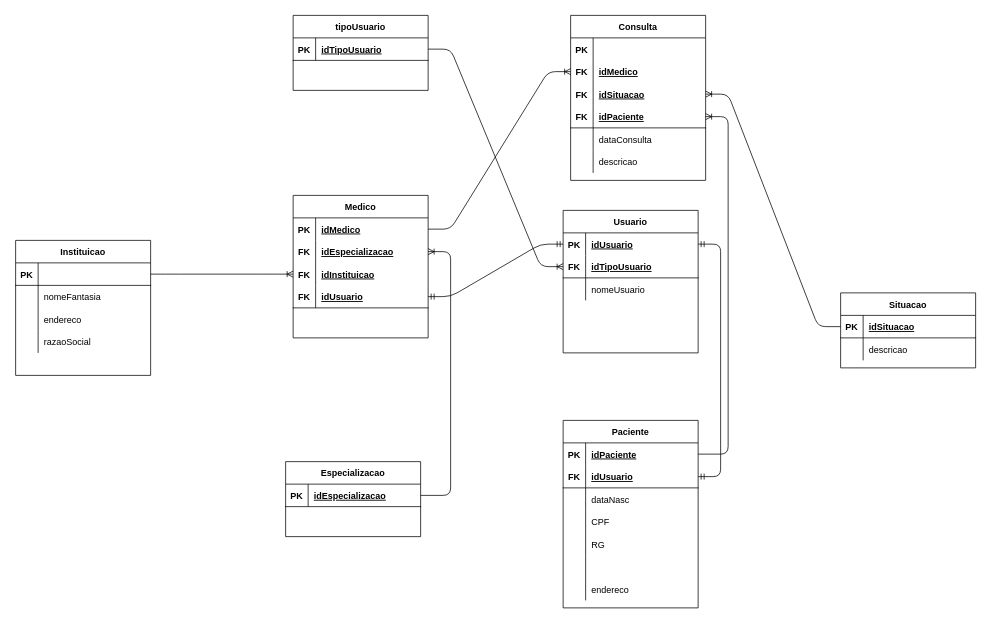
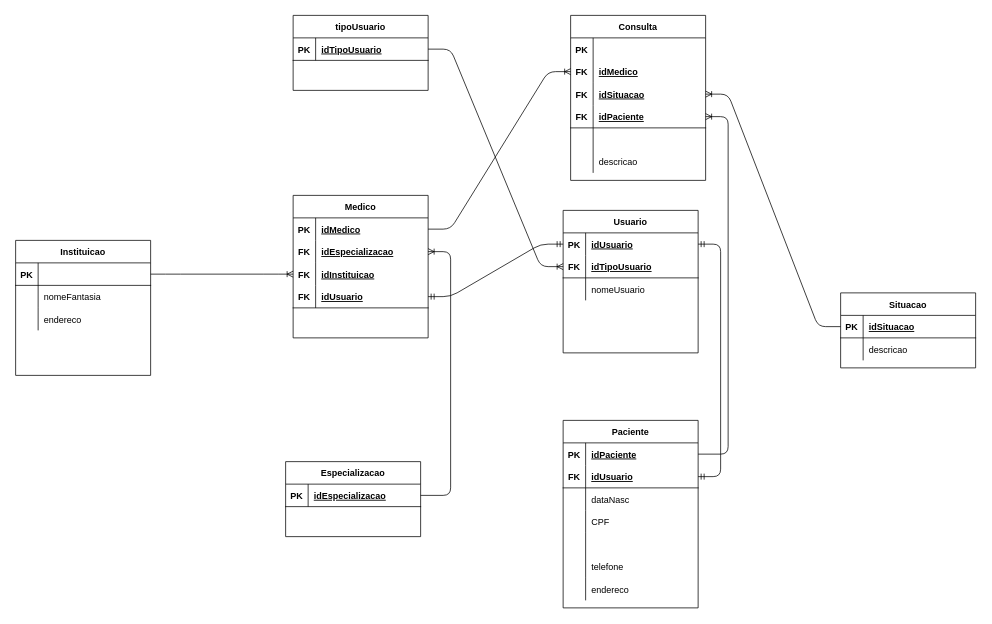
(649, 139) -> none
(94, 342) -> none
(642, 544) -> none
none -> (642, 567)
